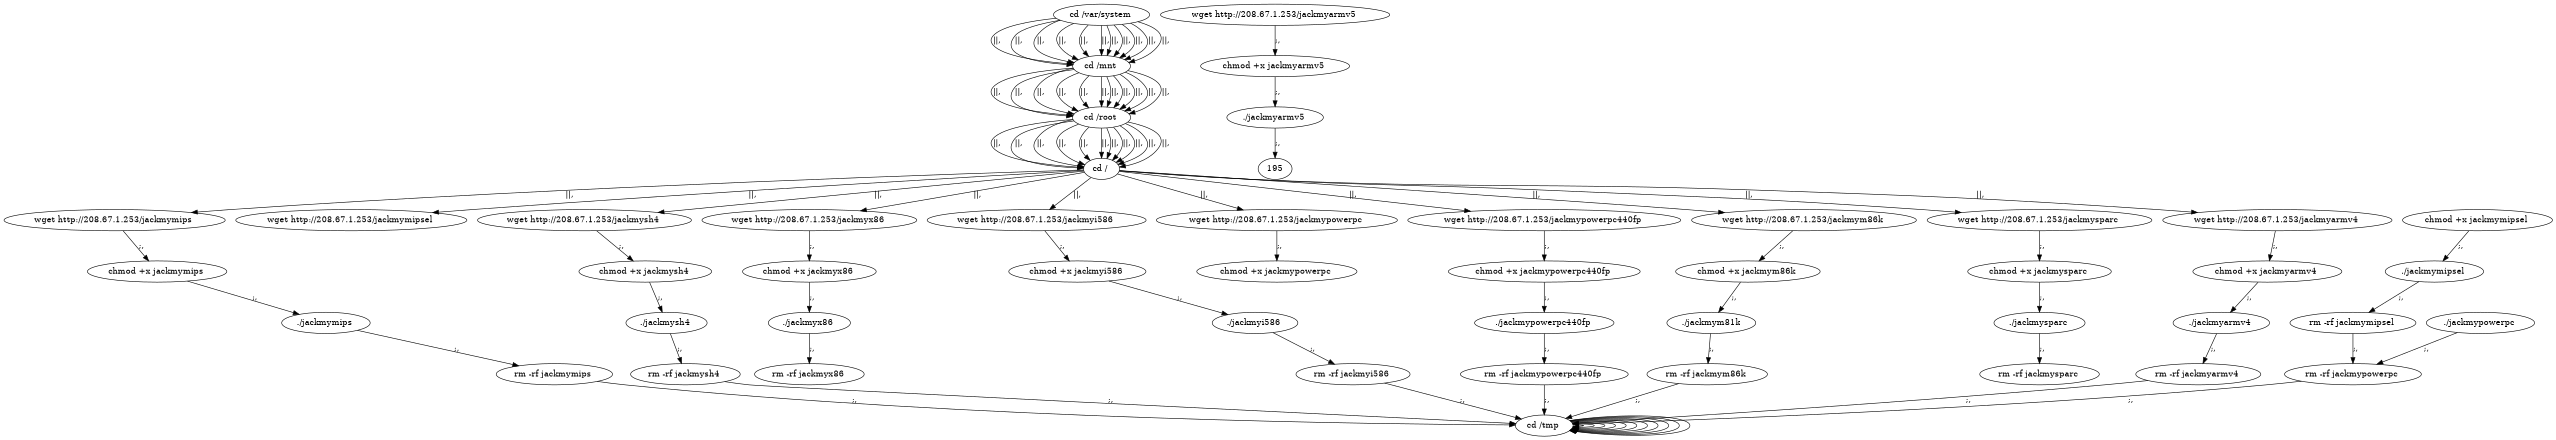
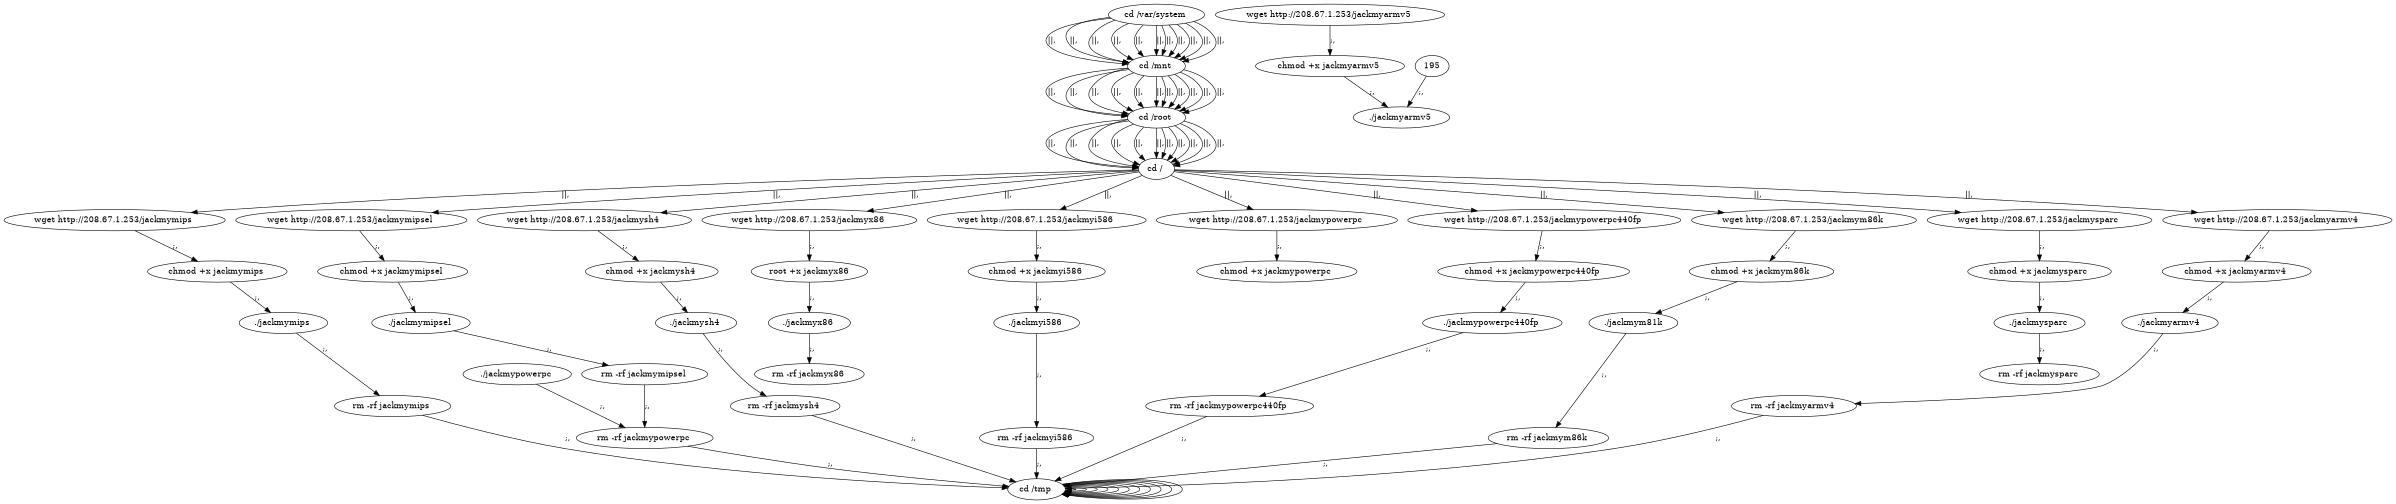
(1275, 140) -> (1419, 89)
none -> (370, 243)
(809, 272) -> (809, 272)
